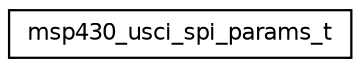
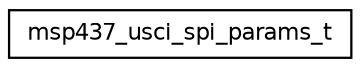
(180, 34) -> (180, 34)
